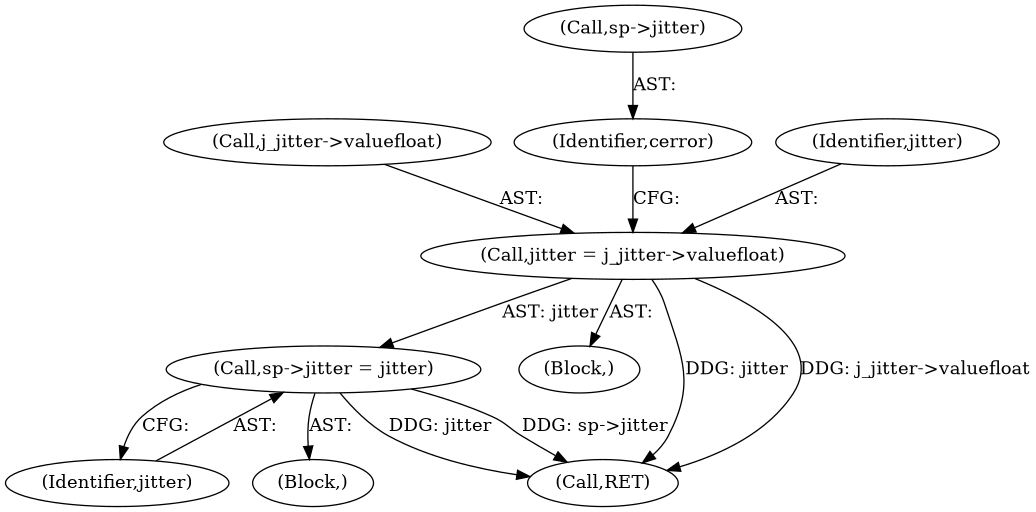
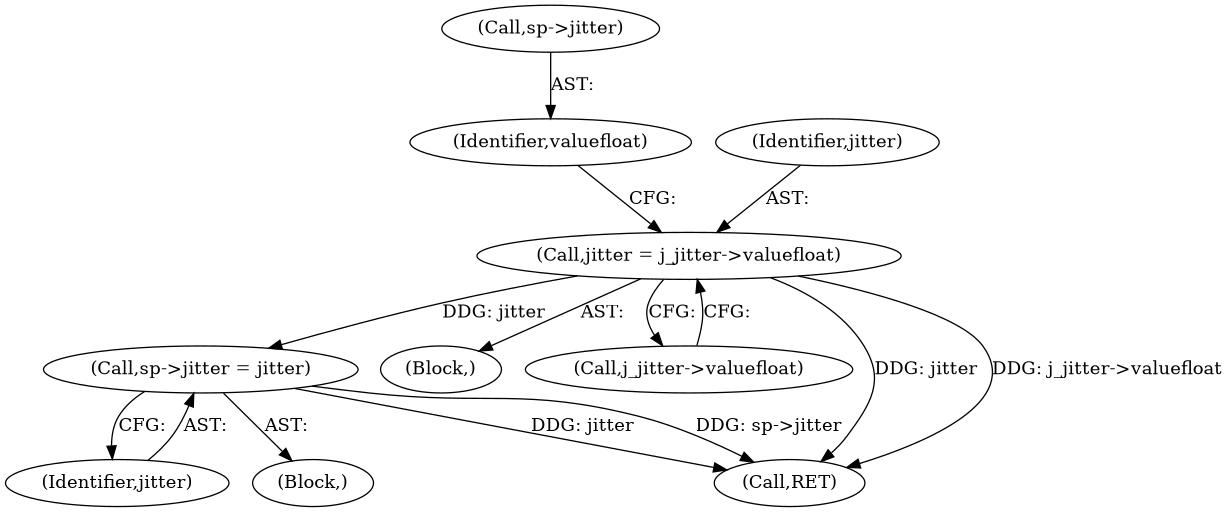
(633, 142) -> (551, 142)
(525, 199) -> (730, 313)
none -> (648, 306)
(551, 313) -> (494, 313)
